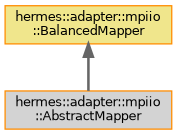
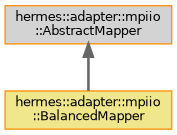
(88, 74) -> (88, 74)
